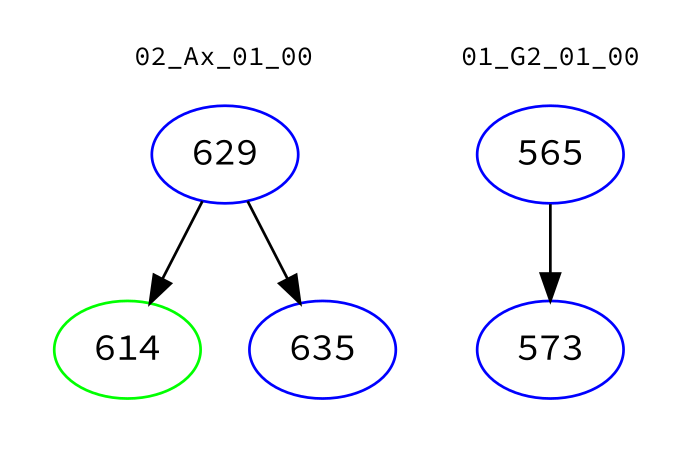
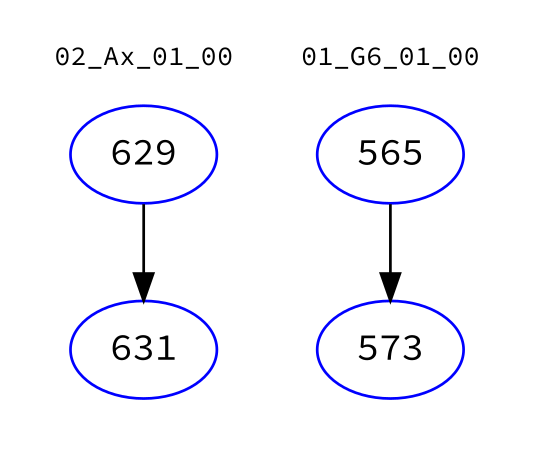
(552, 58) -> (392, 58)
(127, 350) -> none
(323, 350) -> (144, 350)
